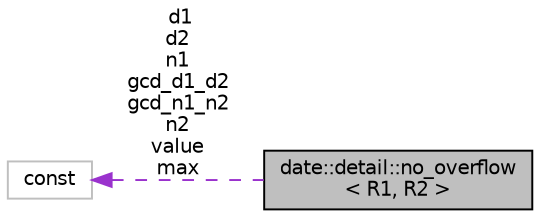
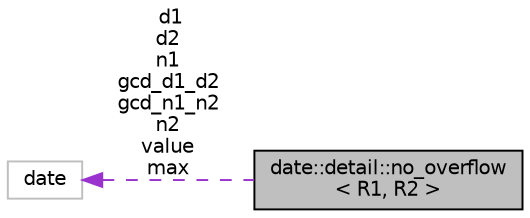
(50, 180) -> (45, 180)
